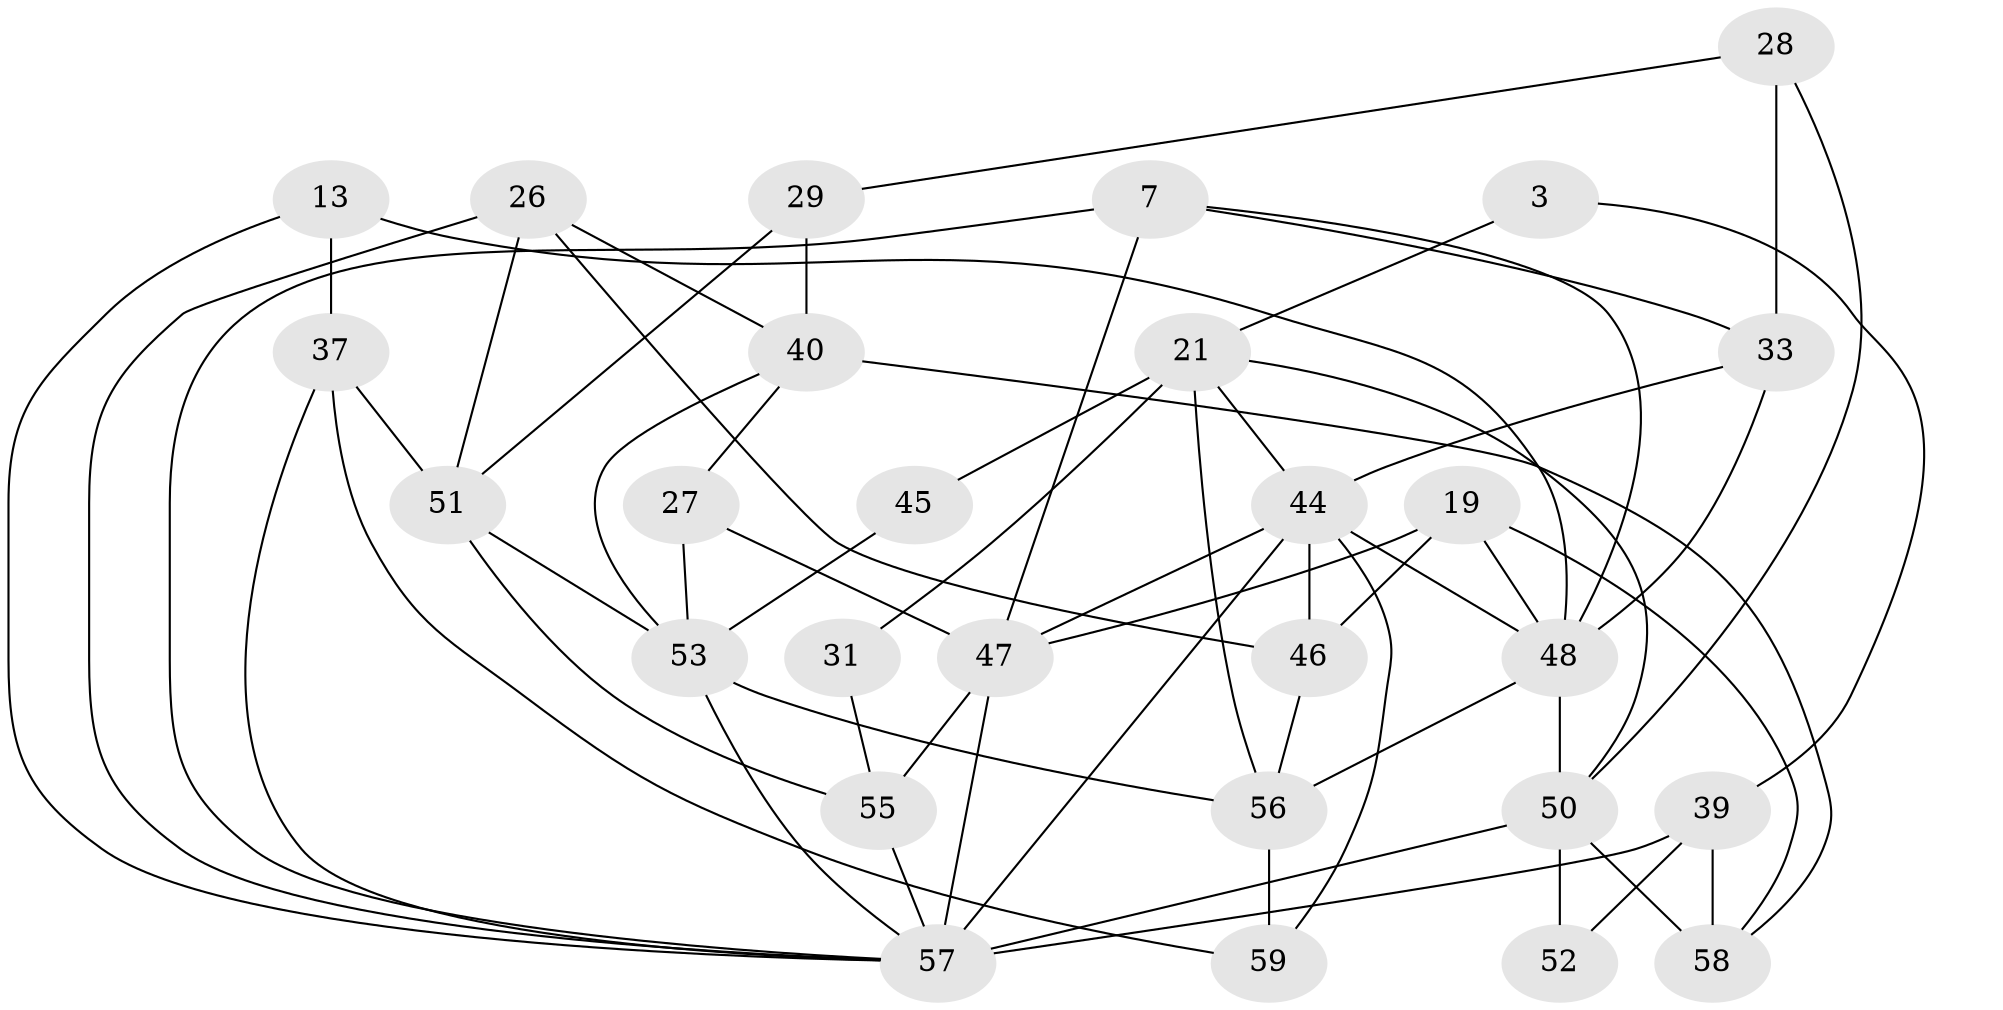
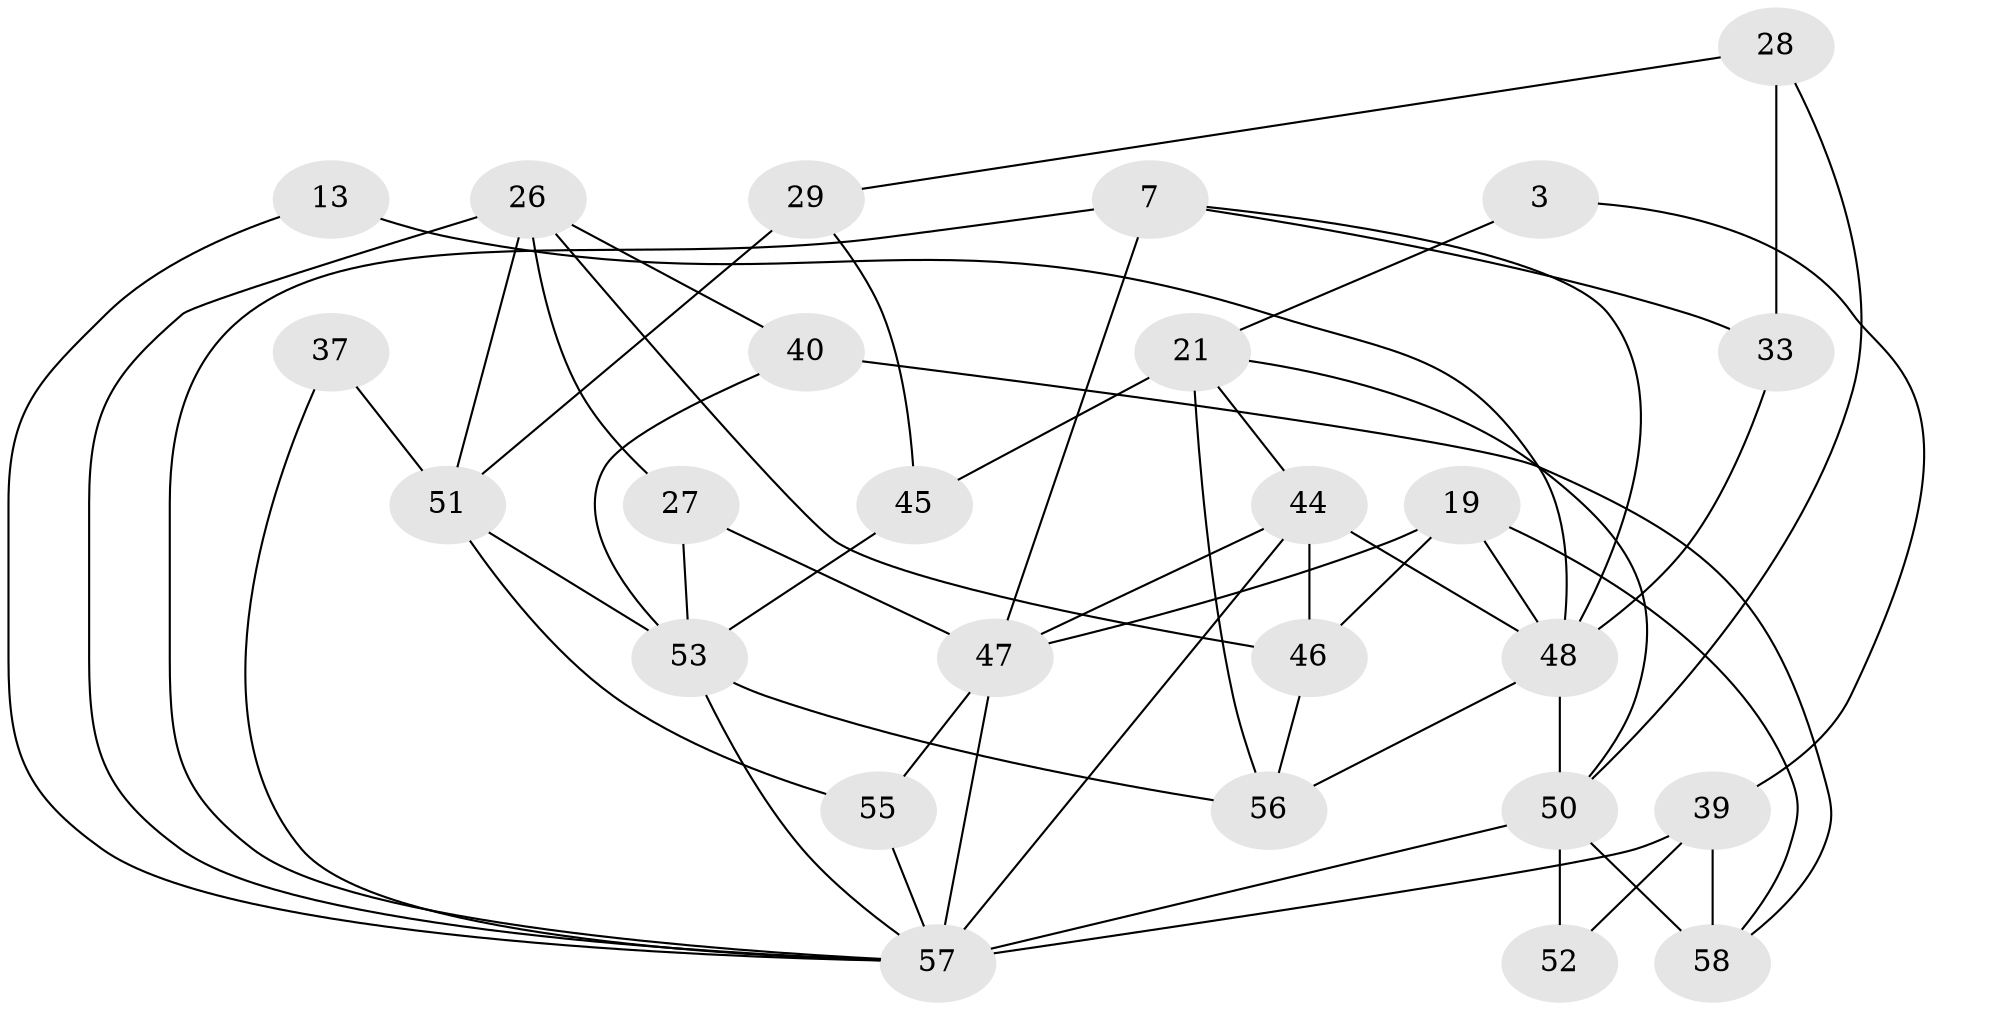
(806, 276) -> (893, 343)
(331, 289) -> none
(1536, 417) -> none
(744, 429) -> (568, 367)
(843, 658) -> none
(1269, 963) -> none
